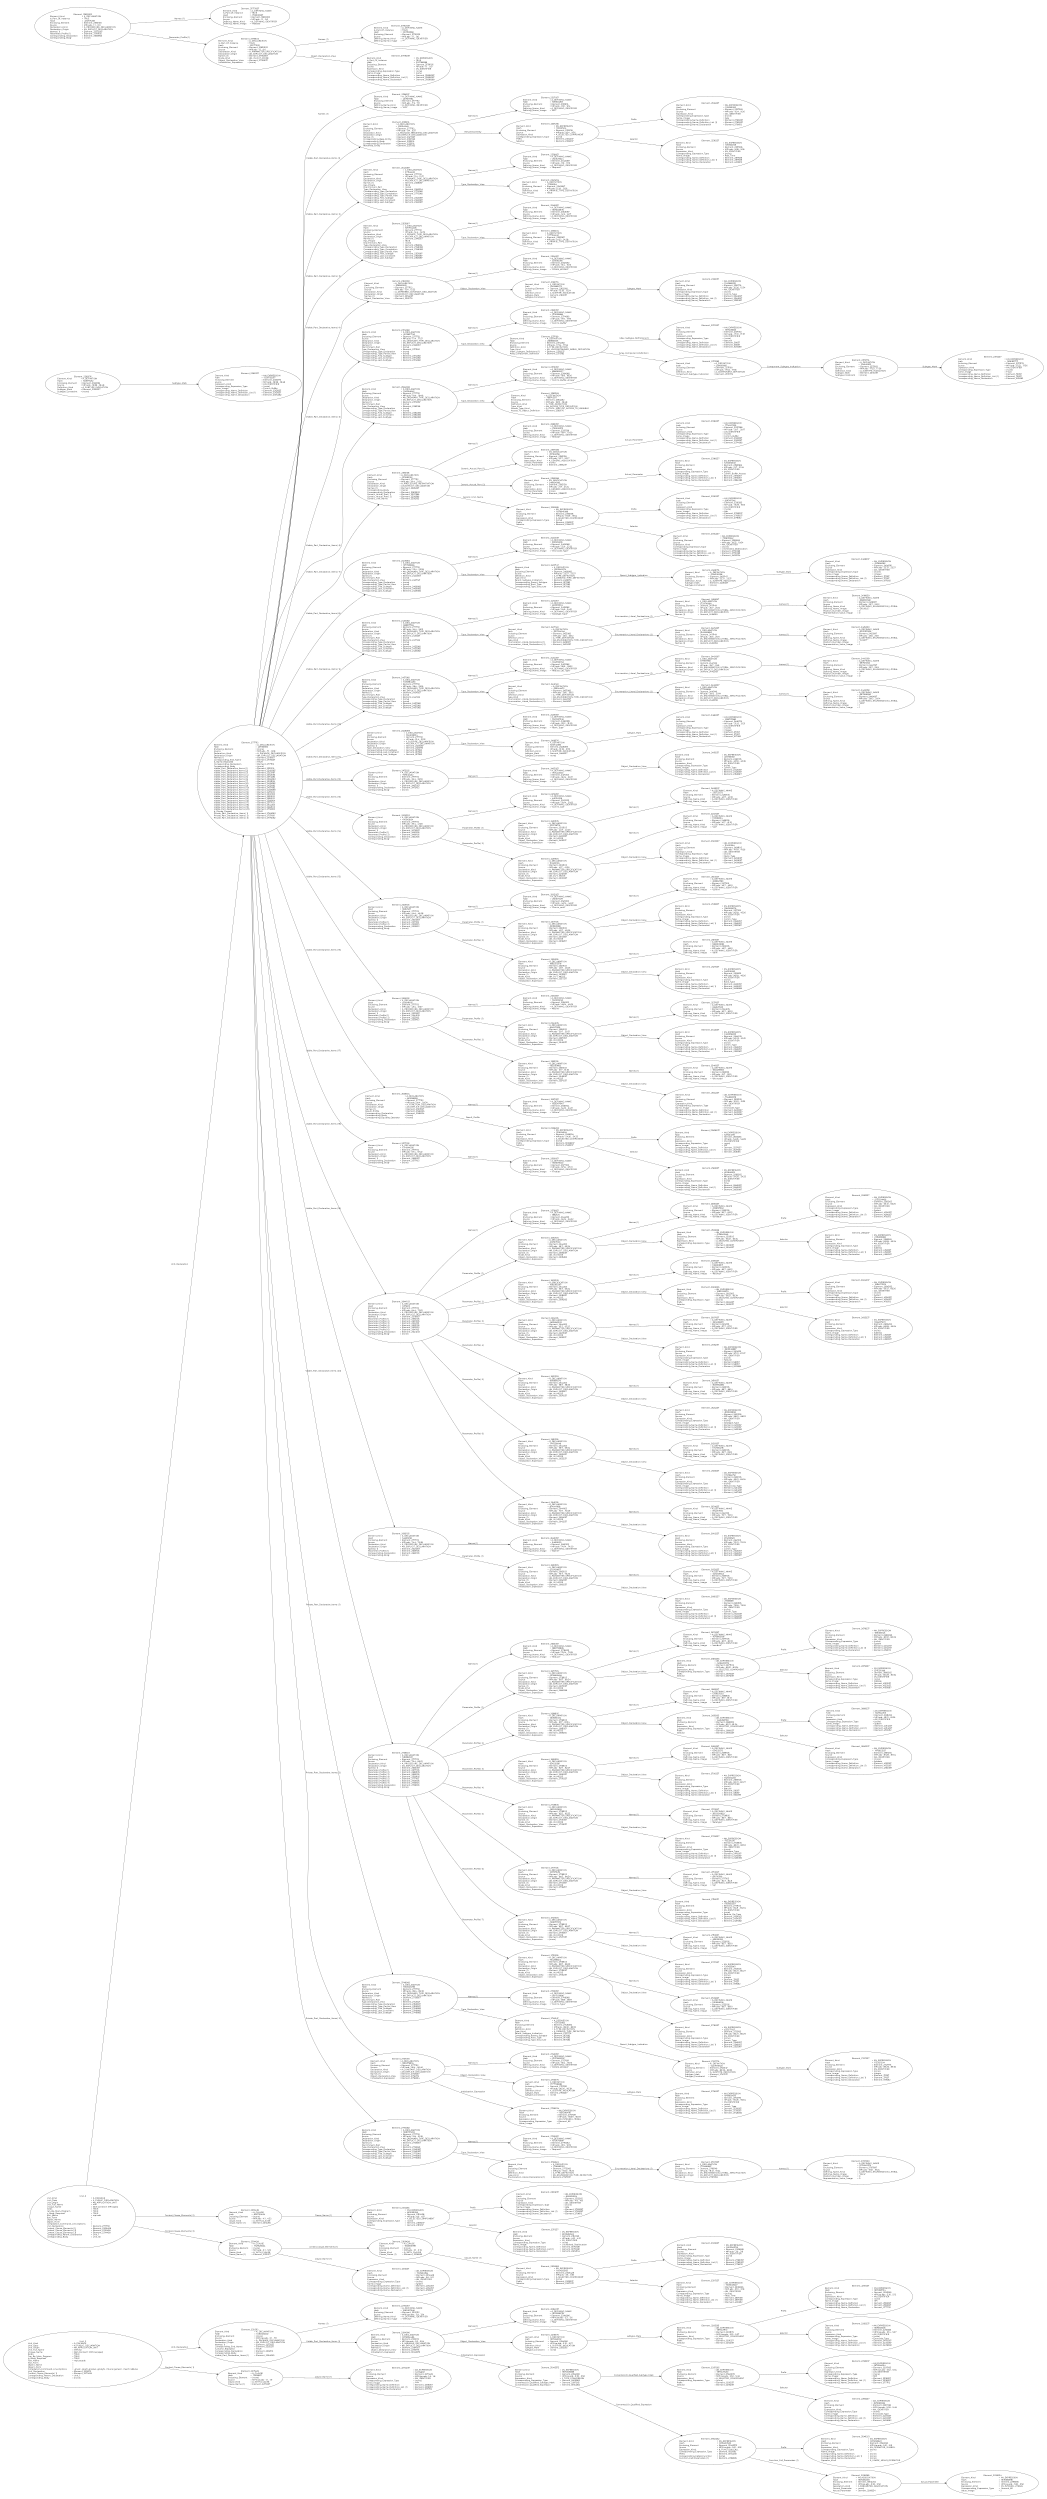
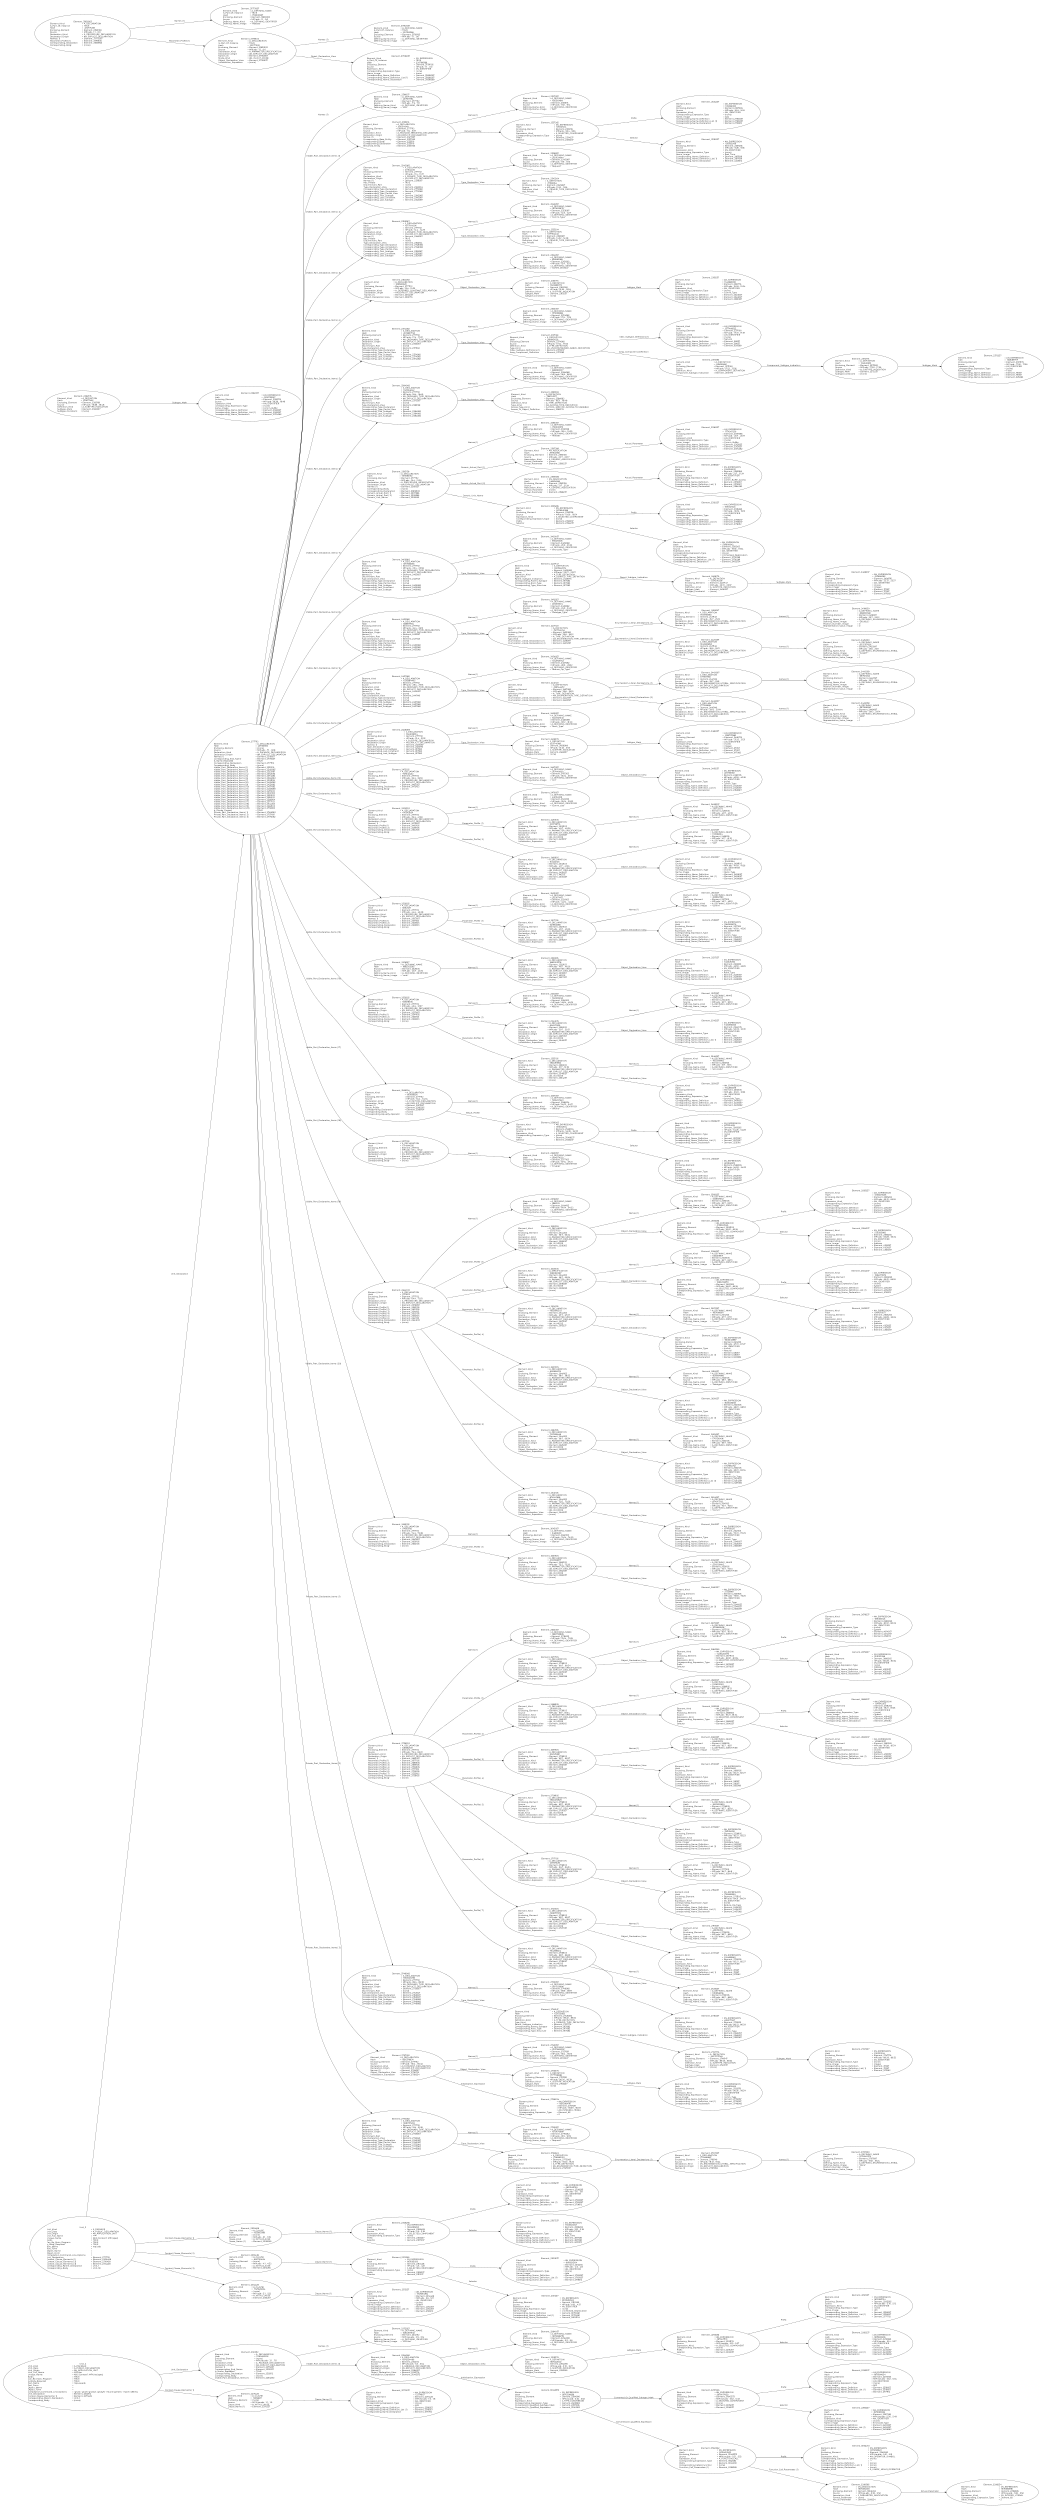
(633, 958) -> (471, 969)
(324, 2248) -> (176, 2241)
